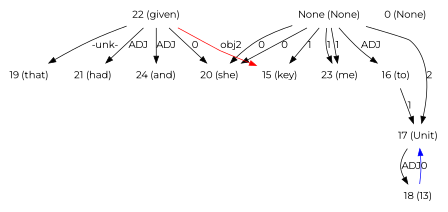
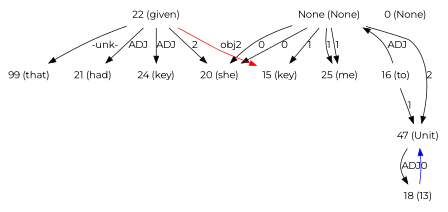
(354, 44) -> (384, 45)
(195, 45) -> (195, 45)
(29, 76) -> (29, 76)
(156, 76) -> (156, 76)
(340, 76) -> (340, 76)
(418, 136) -> (418, 136)
